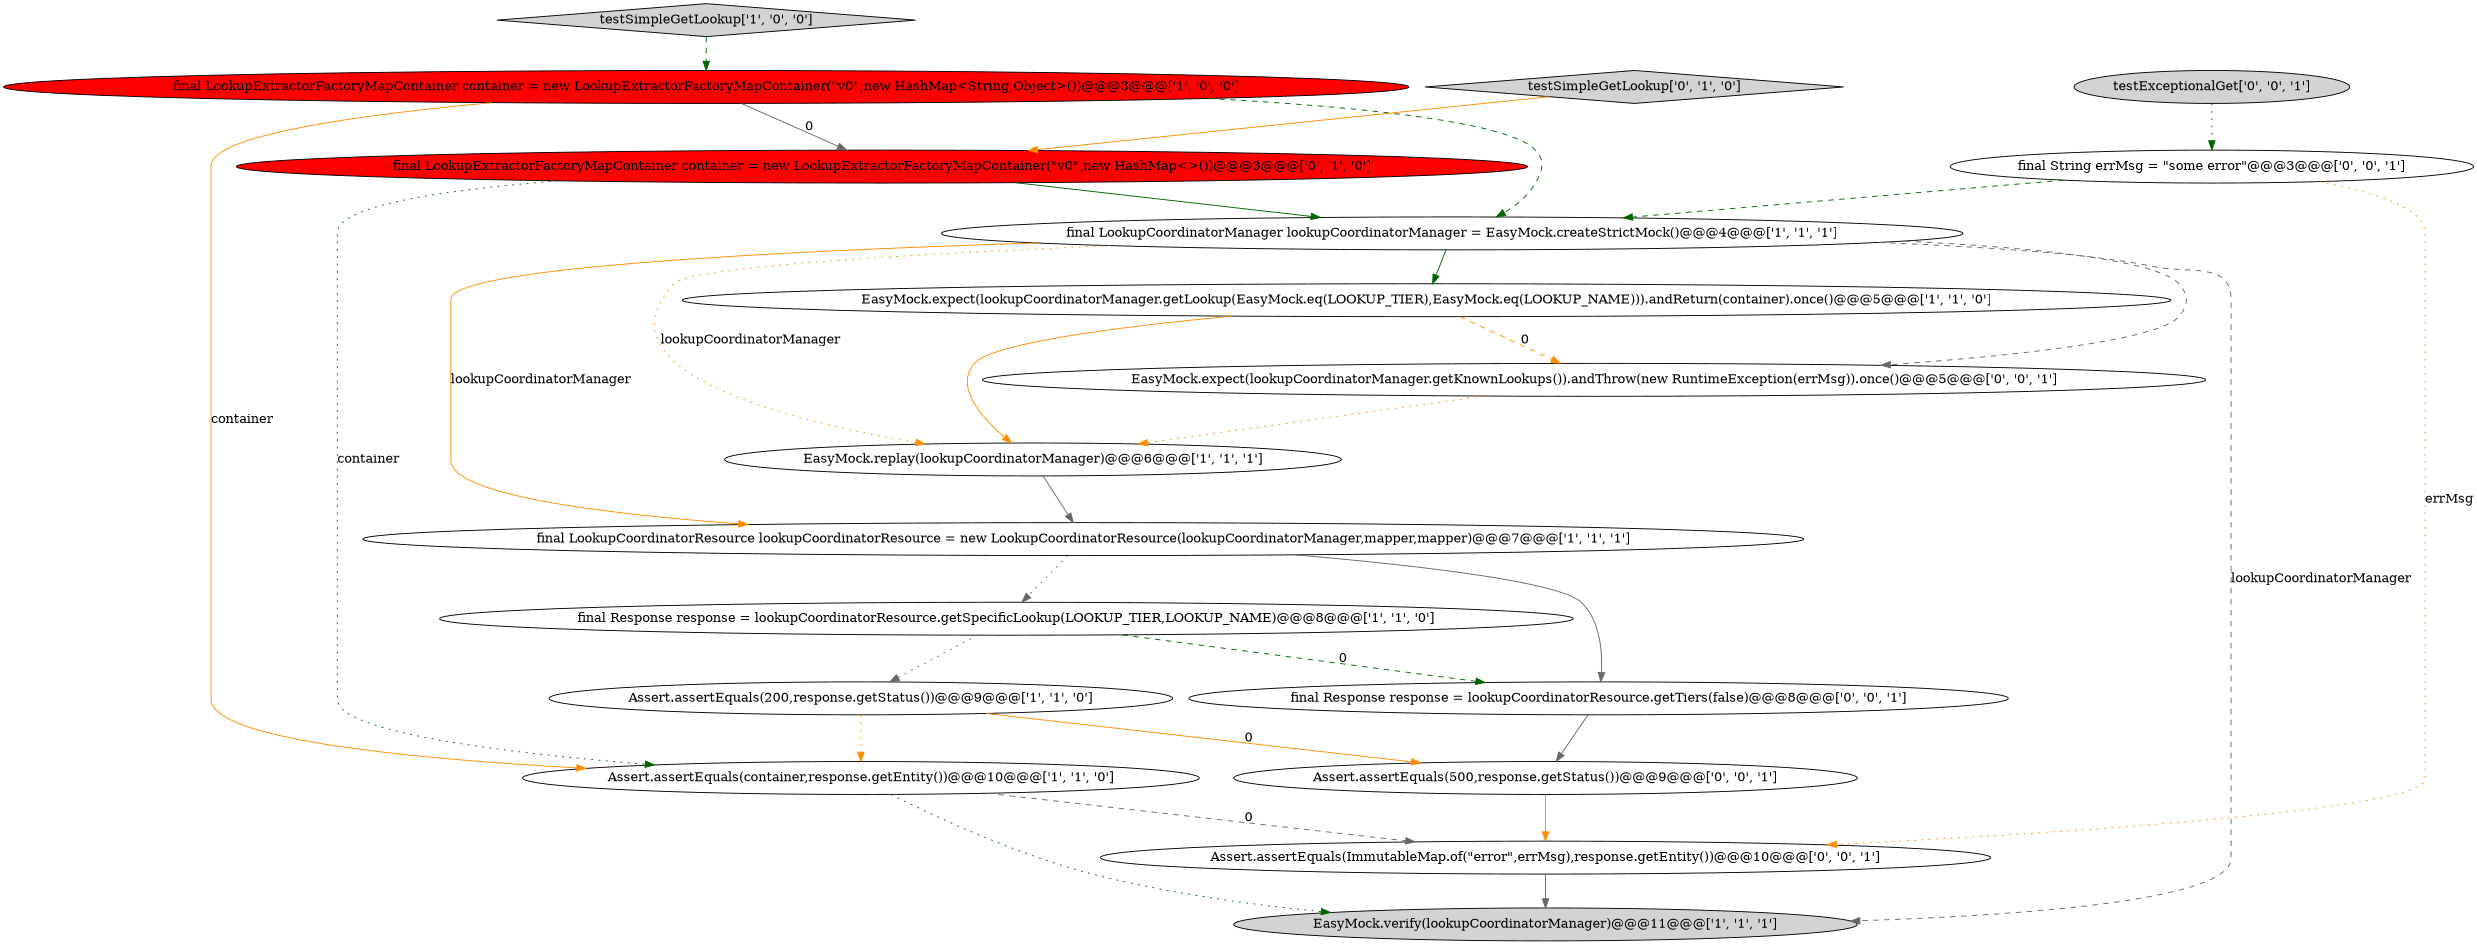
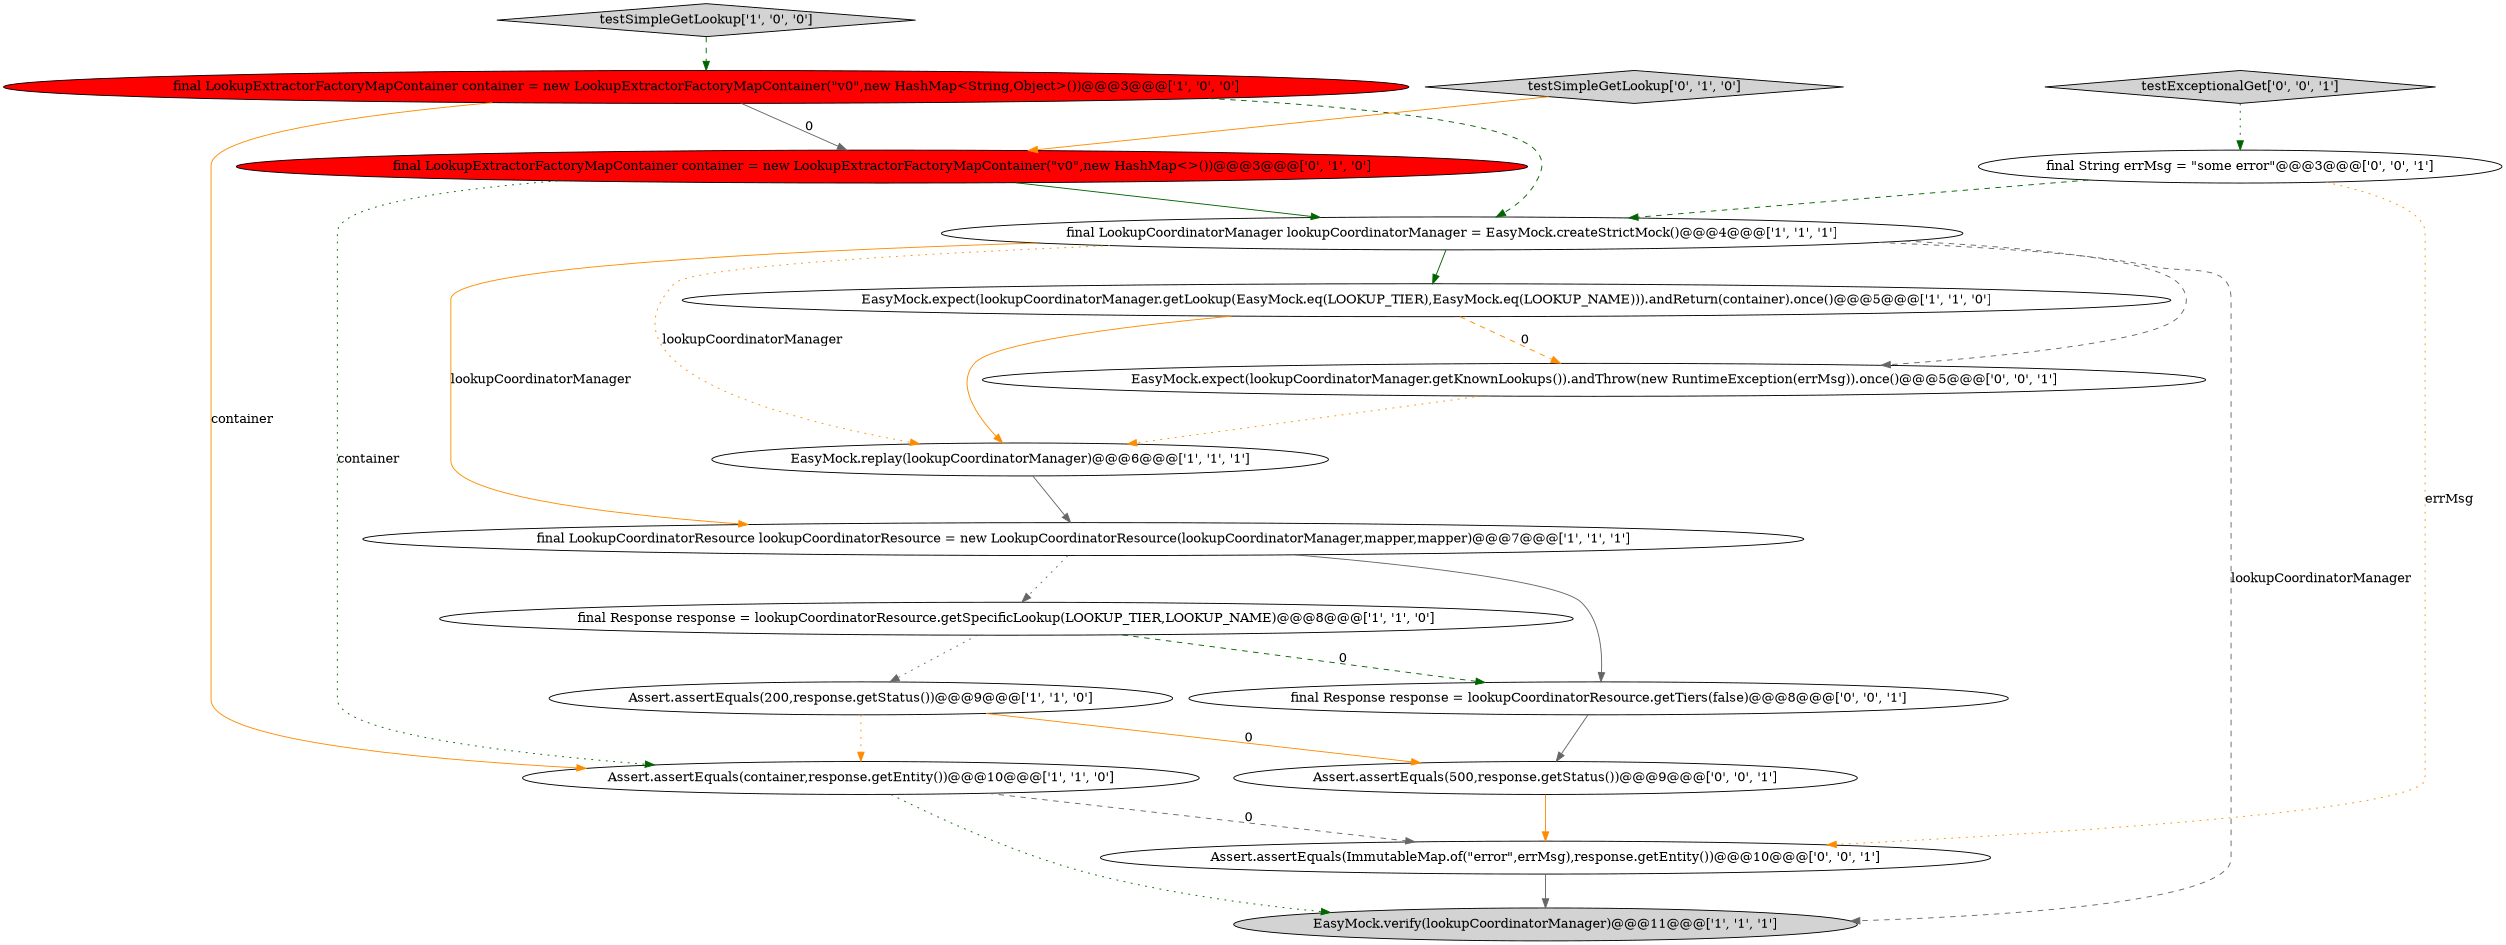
(2212, 87) -> (2240, 87)
